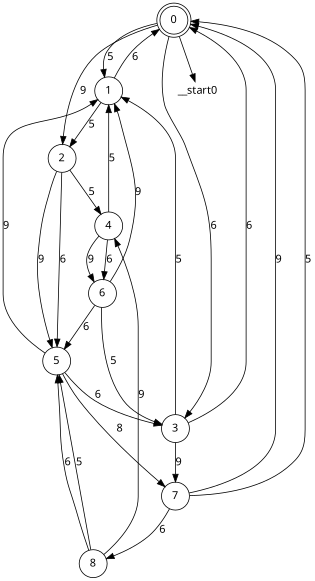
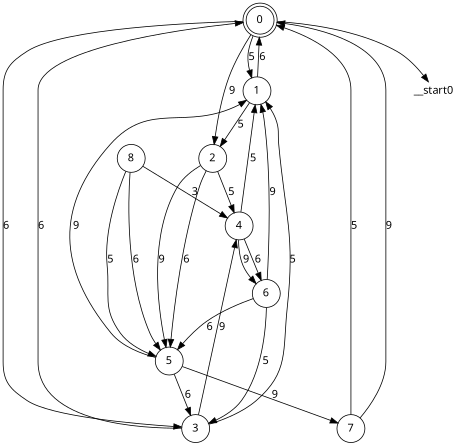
(142, 395) -> (195, 192)
(120, 429) -> (275, 395)
(175, 458) -> (217, 331)
(146, 538) -> none
